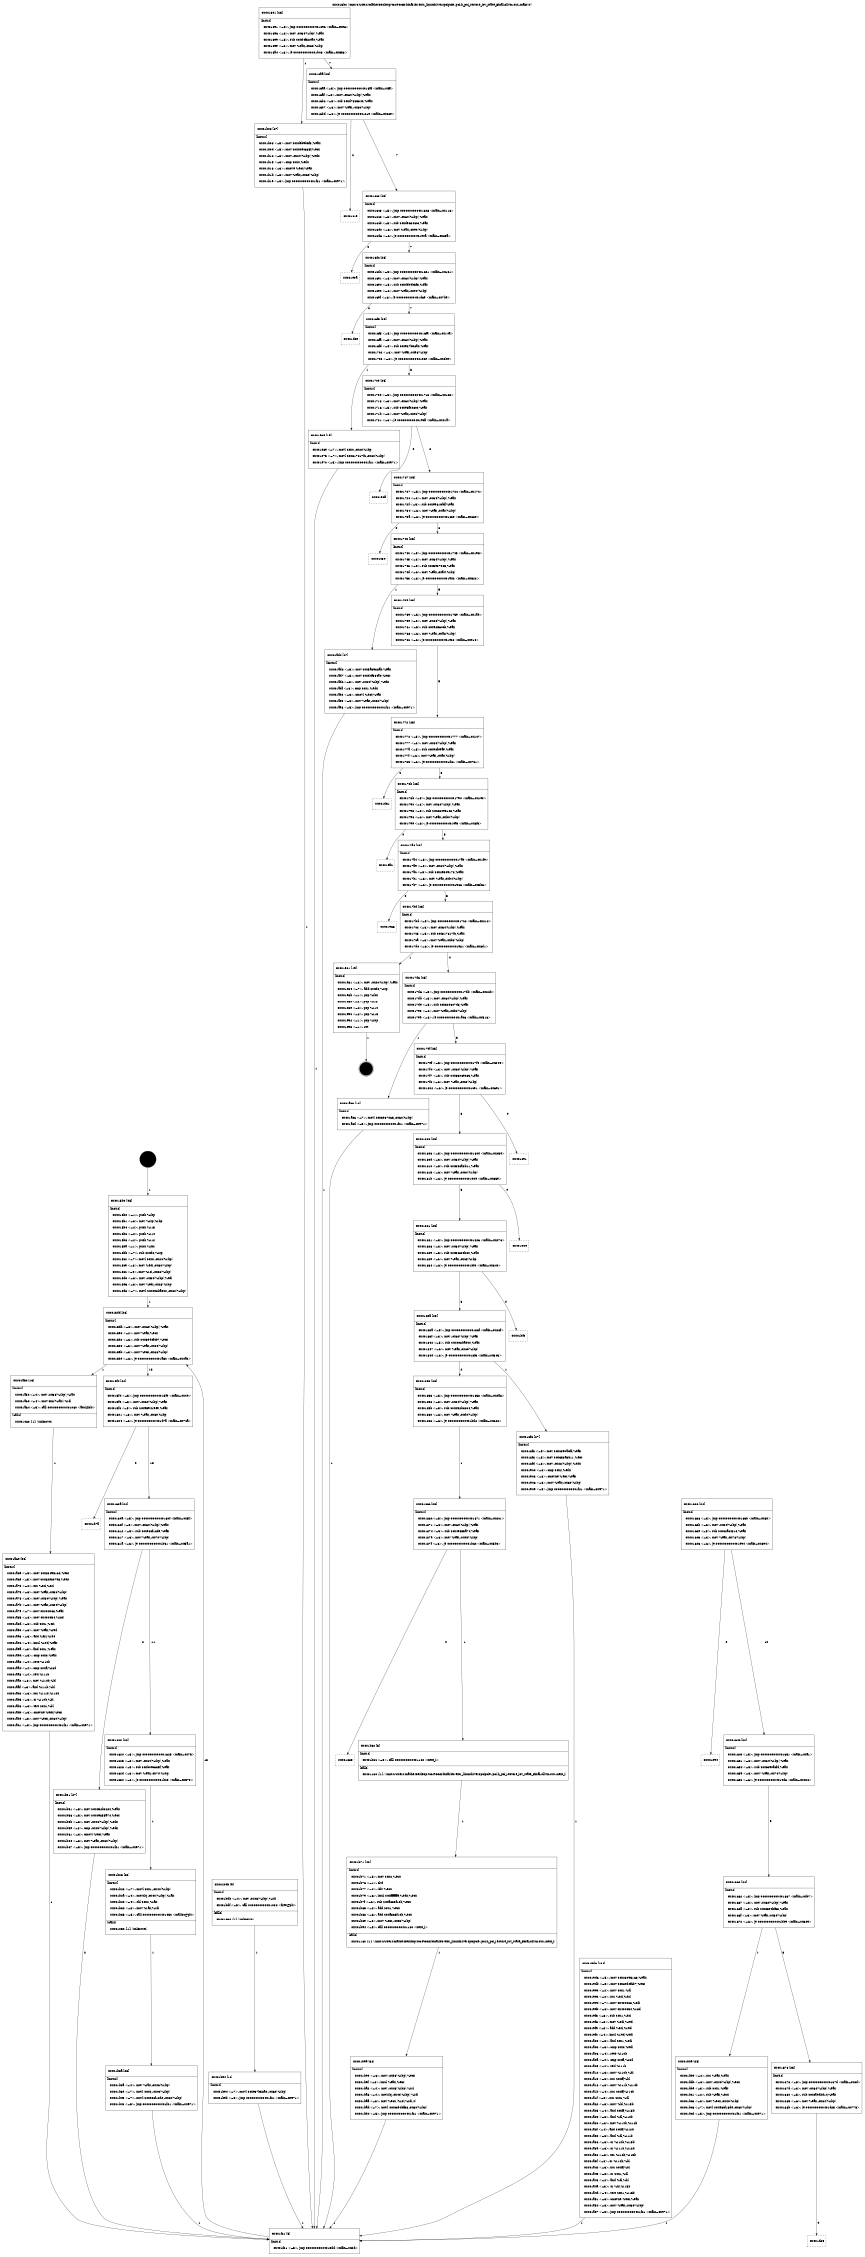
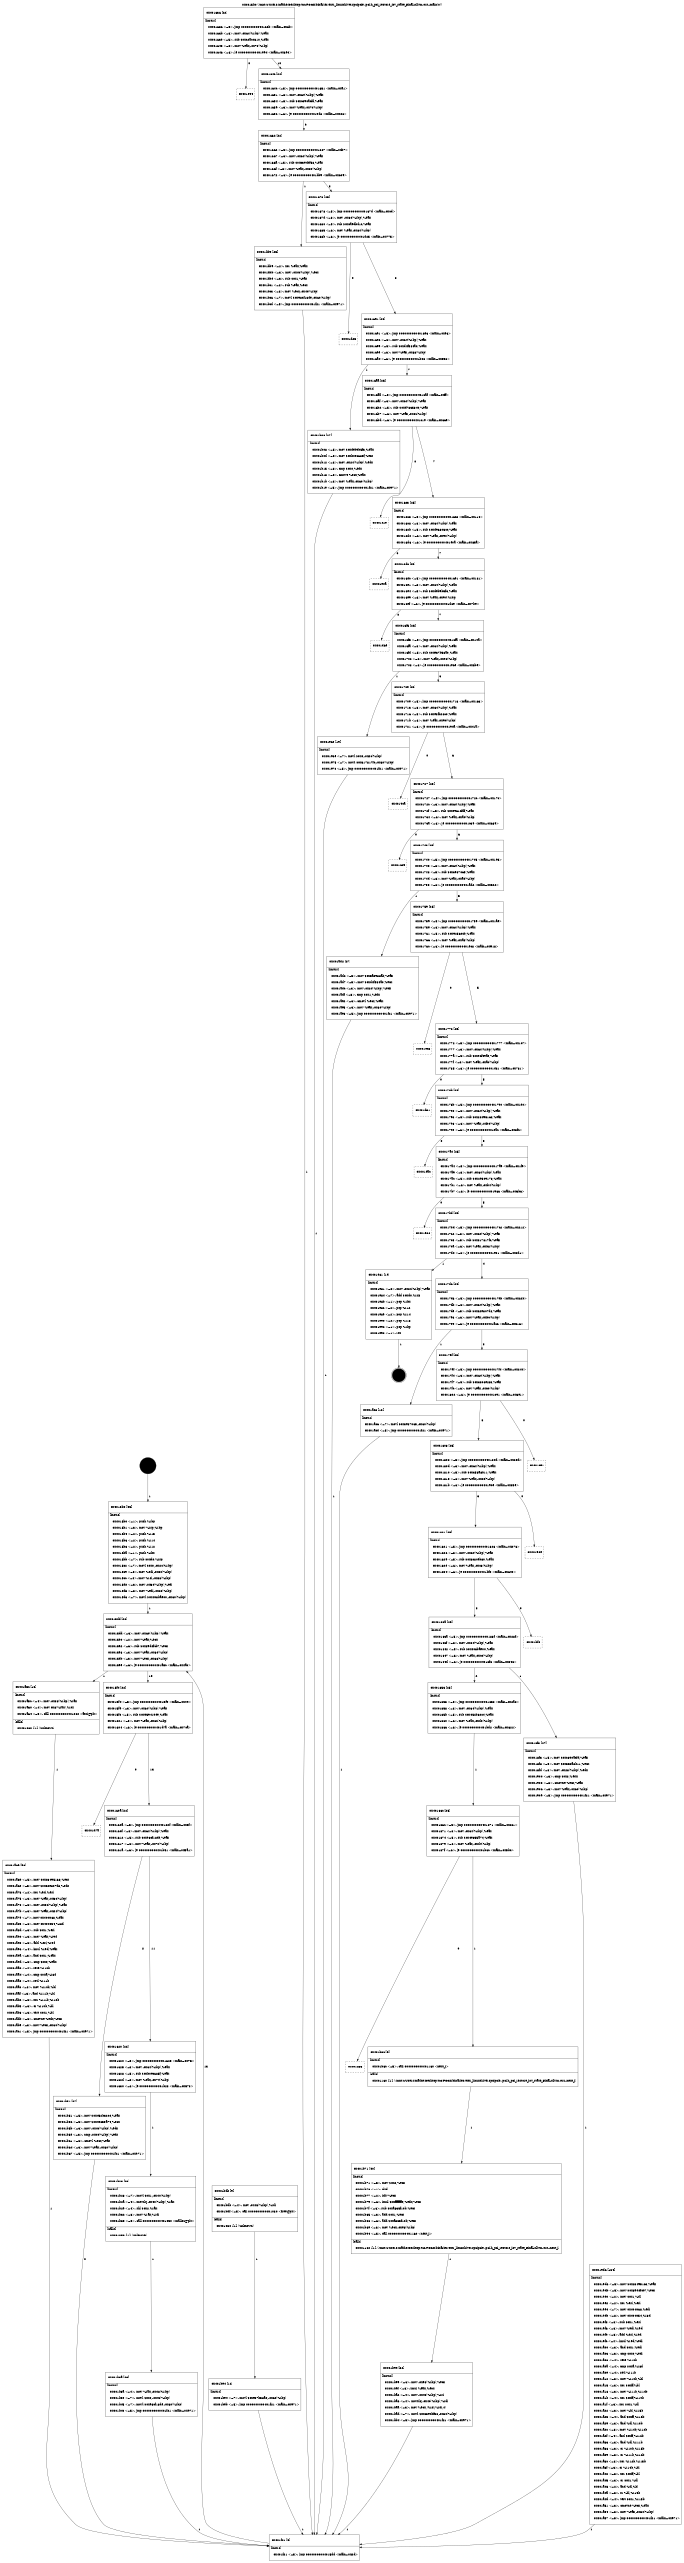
none -> (379, 277)
none -> (423, 1049)
